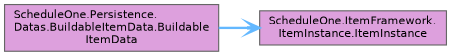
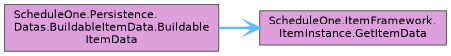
(353, 28) -> (353, 28)
